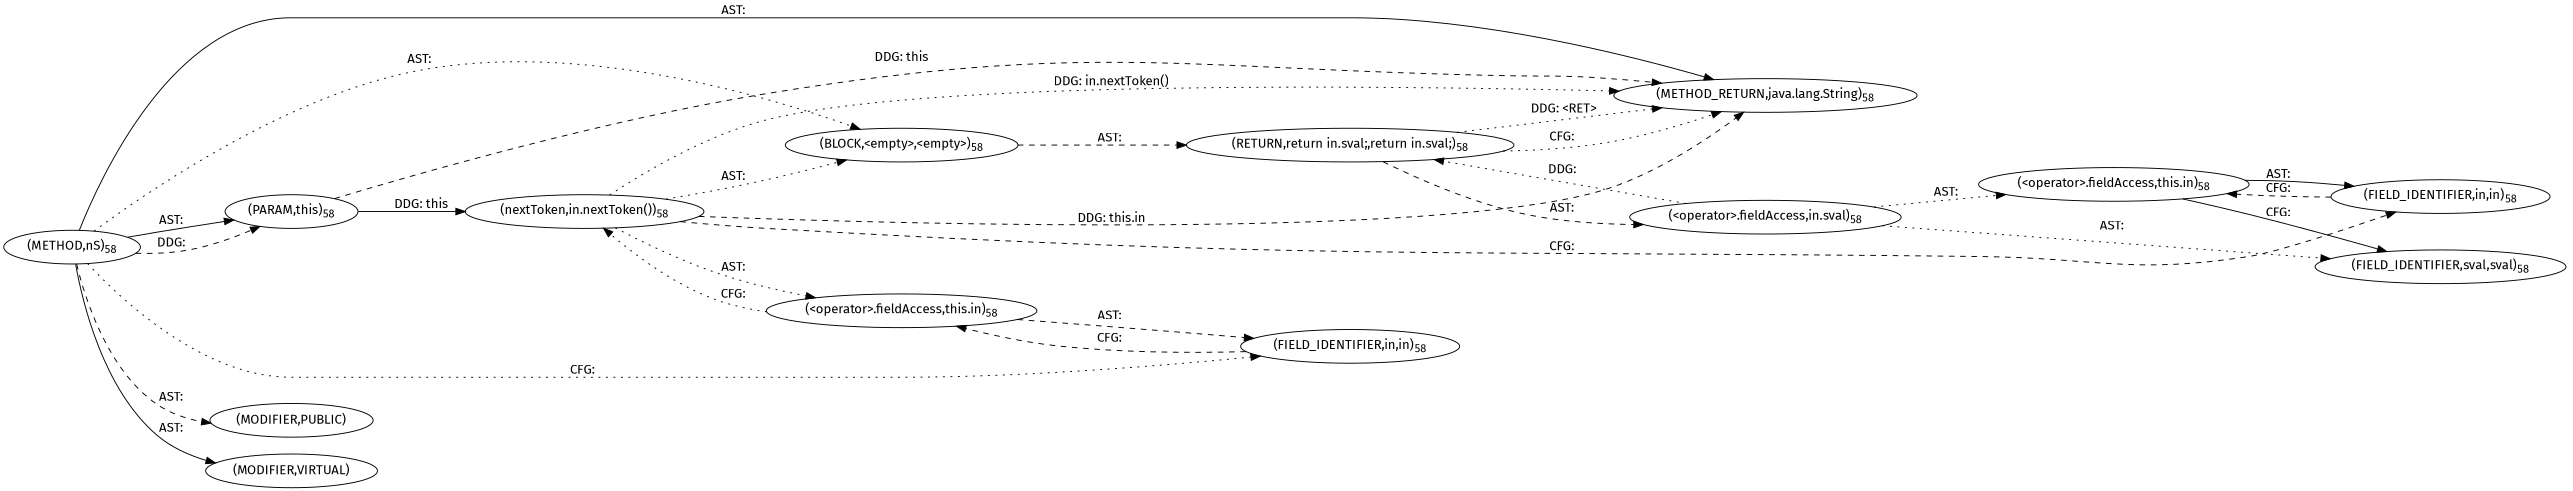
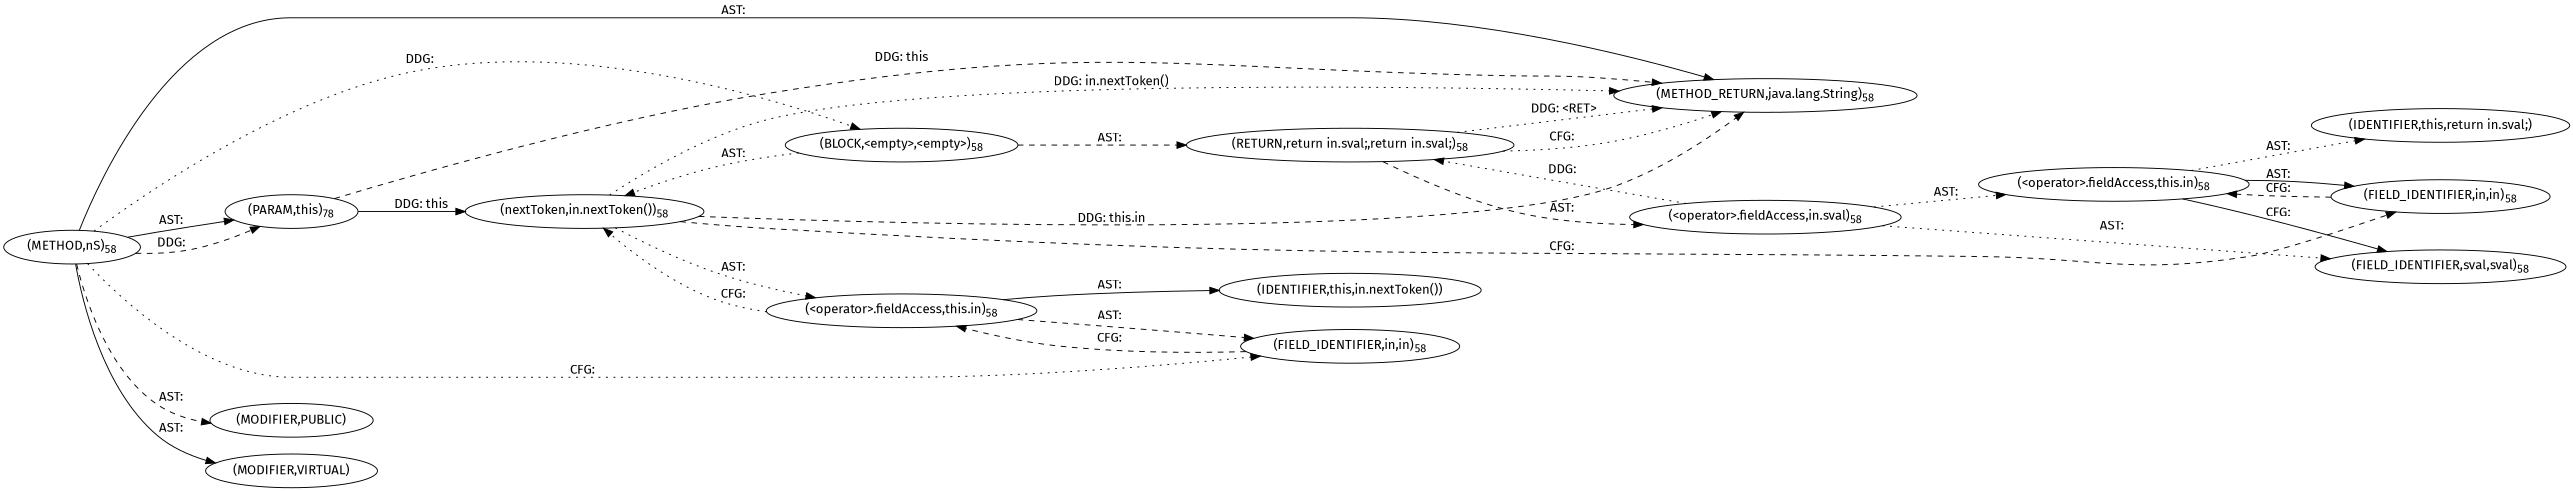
(421, 59) -> (421, 59)
none -> (2441, 125)
(752, 183) -> (715, 167)
(329, 210) -> (329, 210)
none -> (1350, 290)
